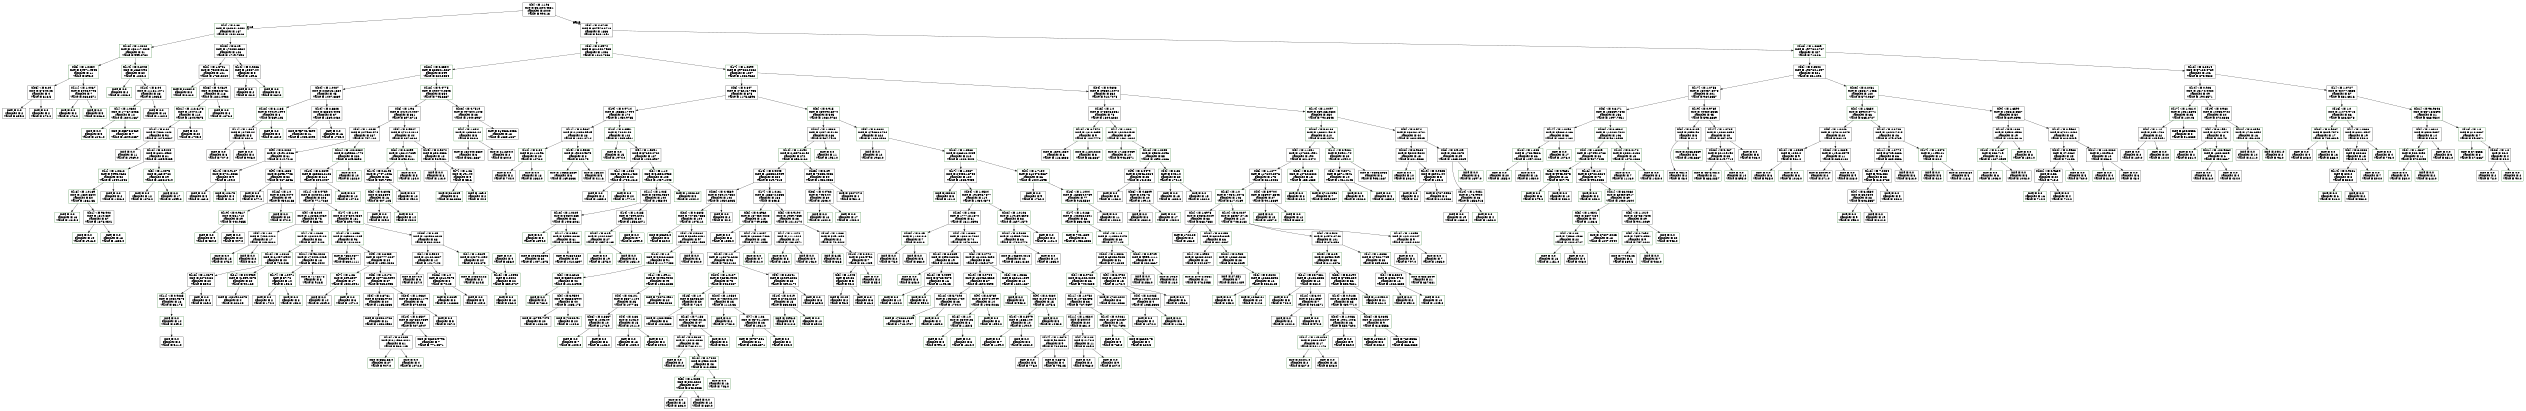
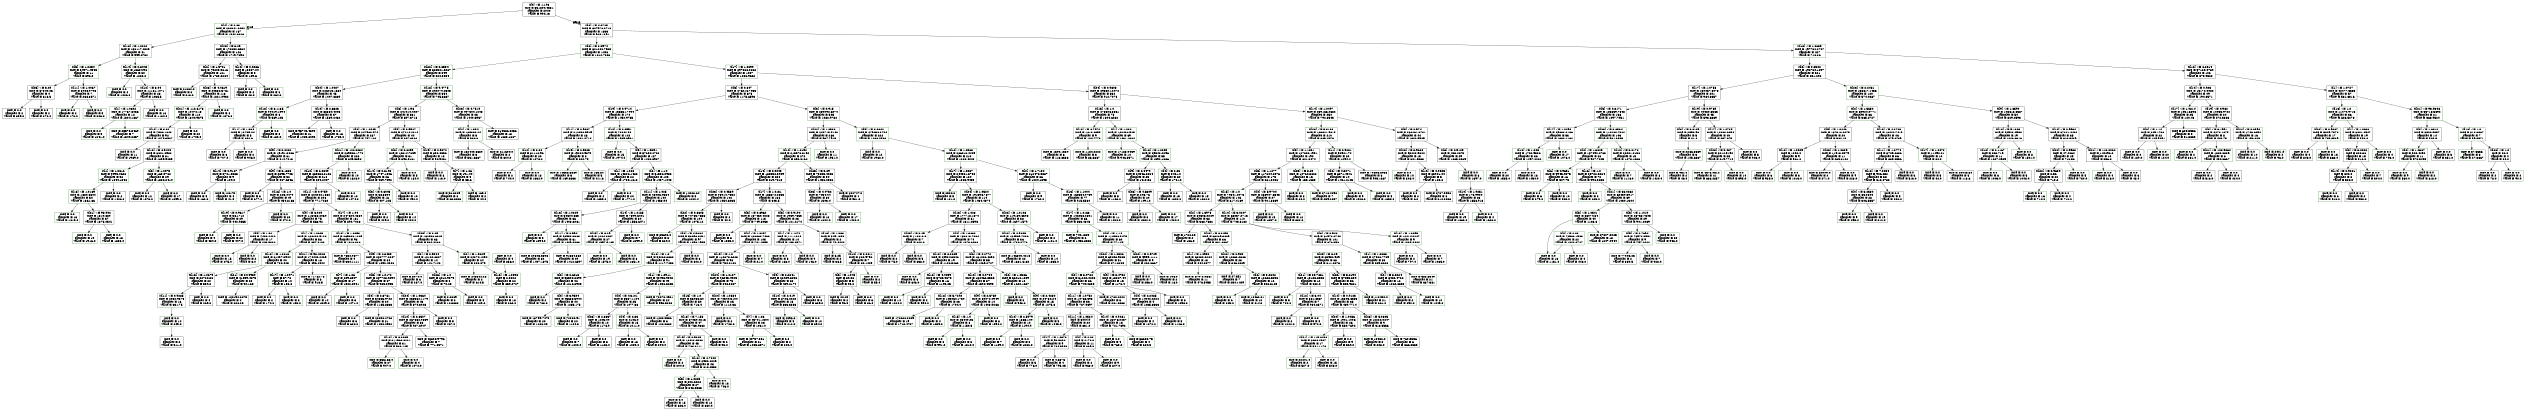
(1671, 154) -> (1684, 164)
(1454, 176) -> (1471, 184)
none -> (789, 227)
(1578, 227) -> (1553, 230)
(1327, 248) -> none
none -> (627, 310)
(675, 312) -> (674, 311)
none -> (348, 321)
